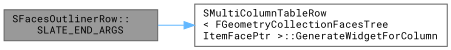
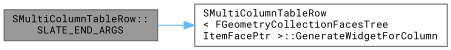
(81, 25) -> (81, 25)
